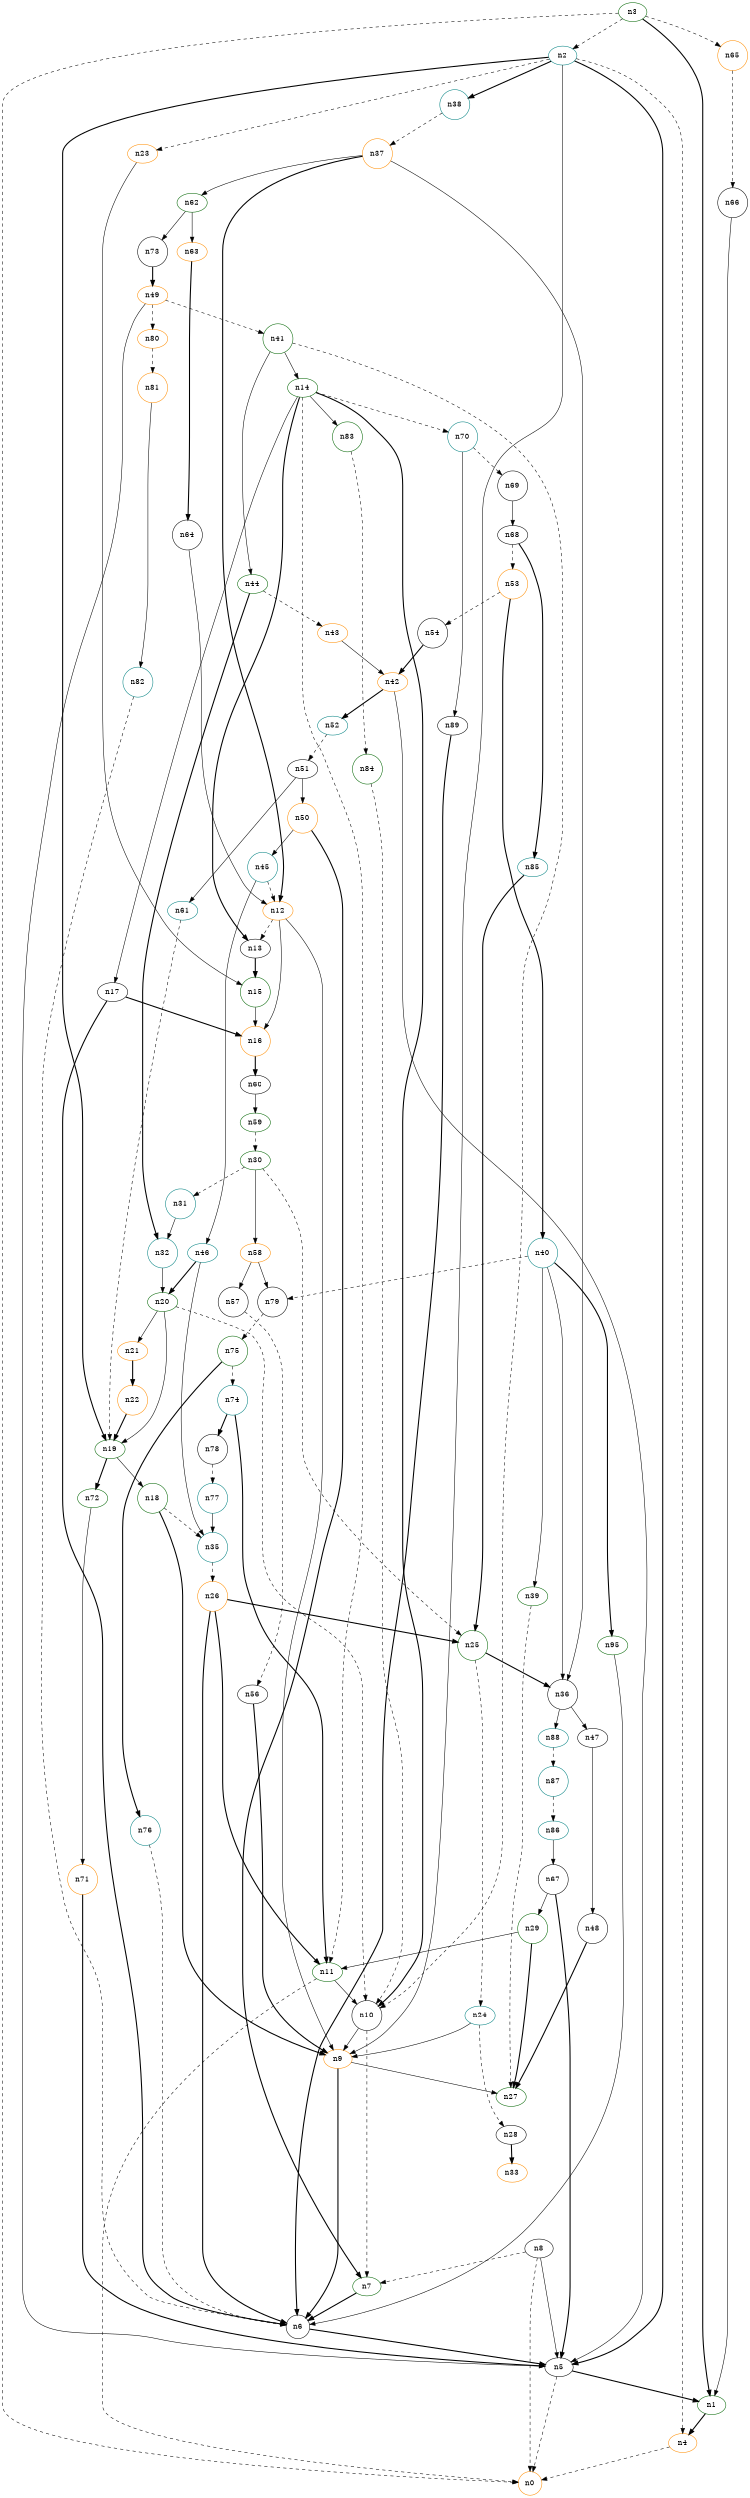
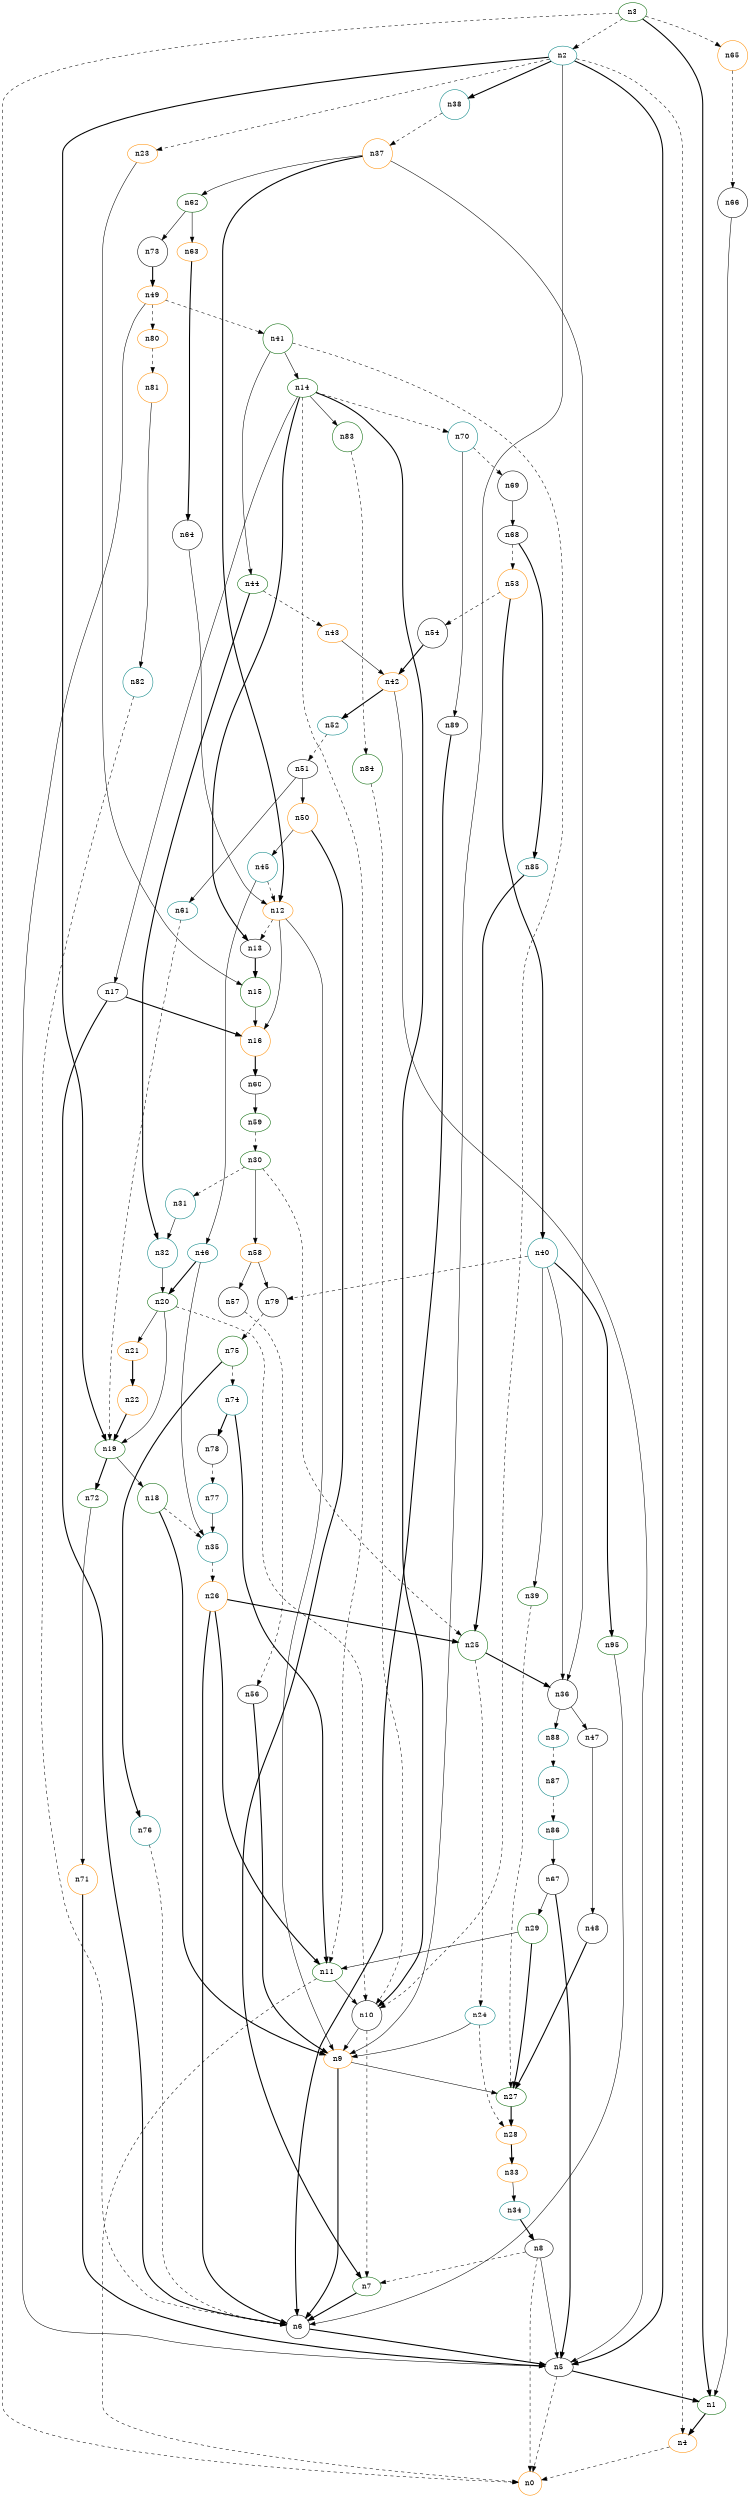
none -> (511, 2113)
(511, 2135) -> (511, 2135)
none -> (515, 2211)
